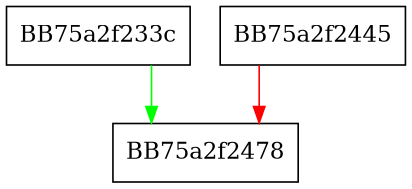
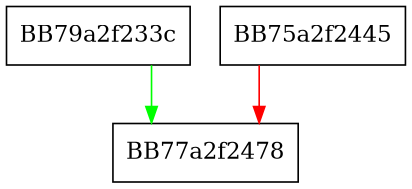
(98, 36) -> (98, 36)
(206, 153) -> (206, 153)
